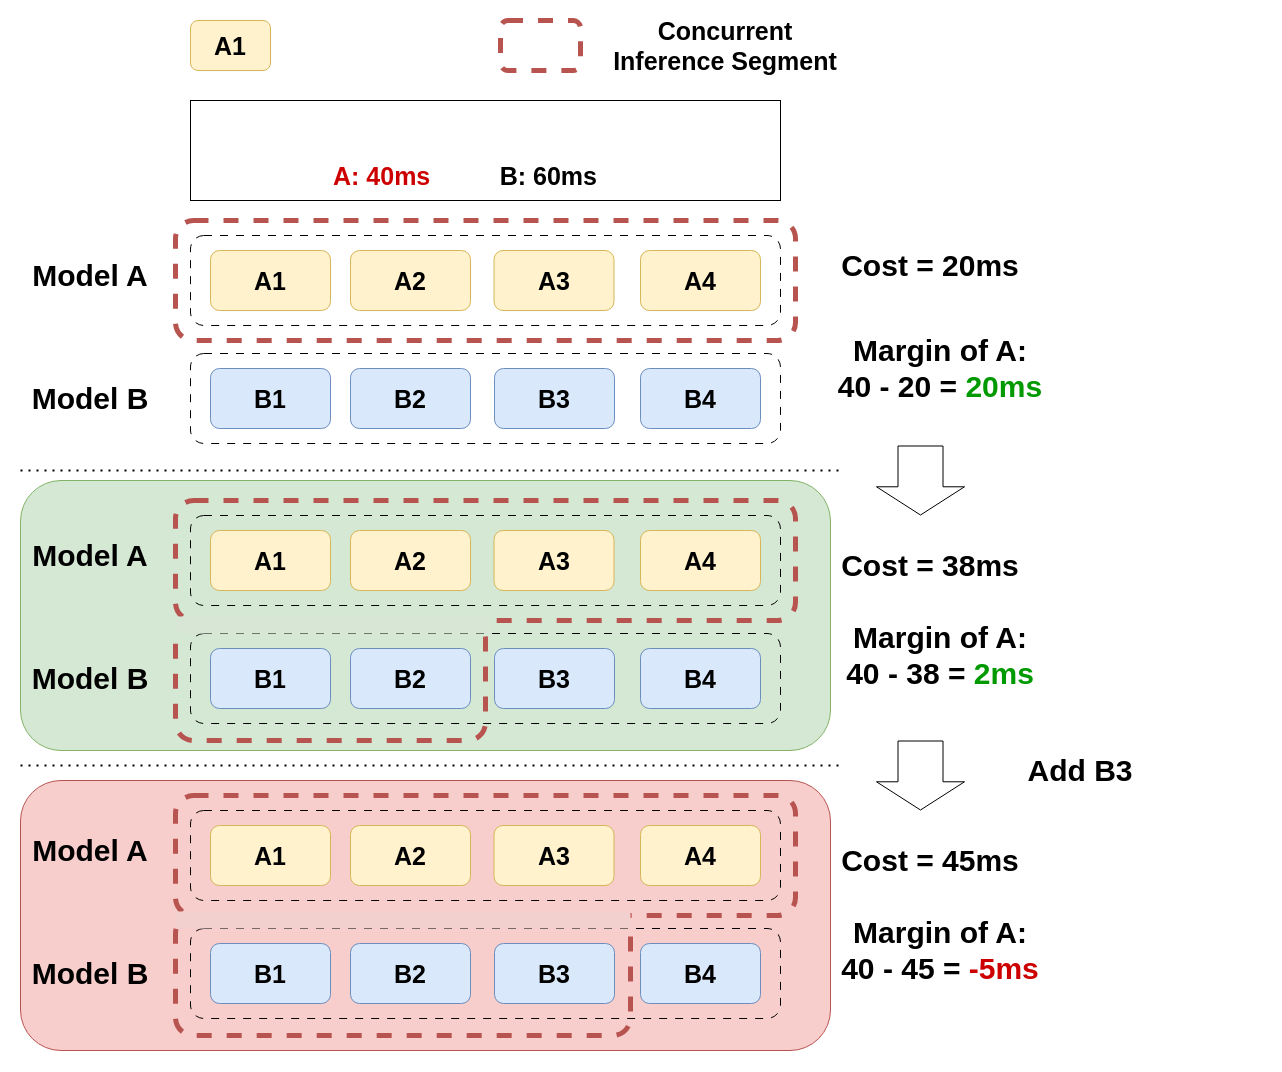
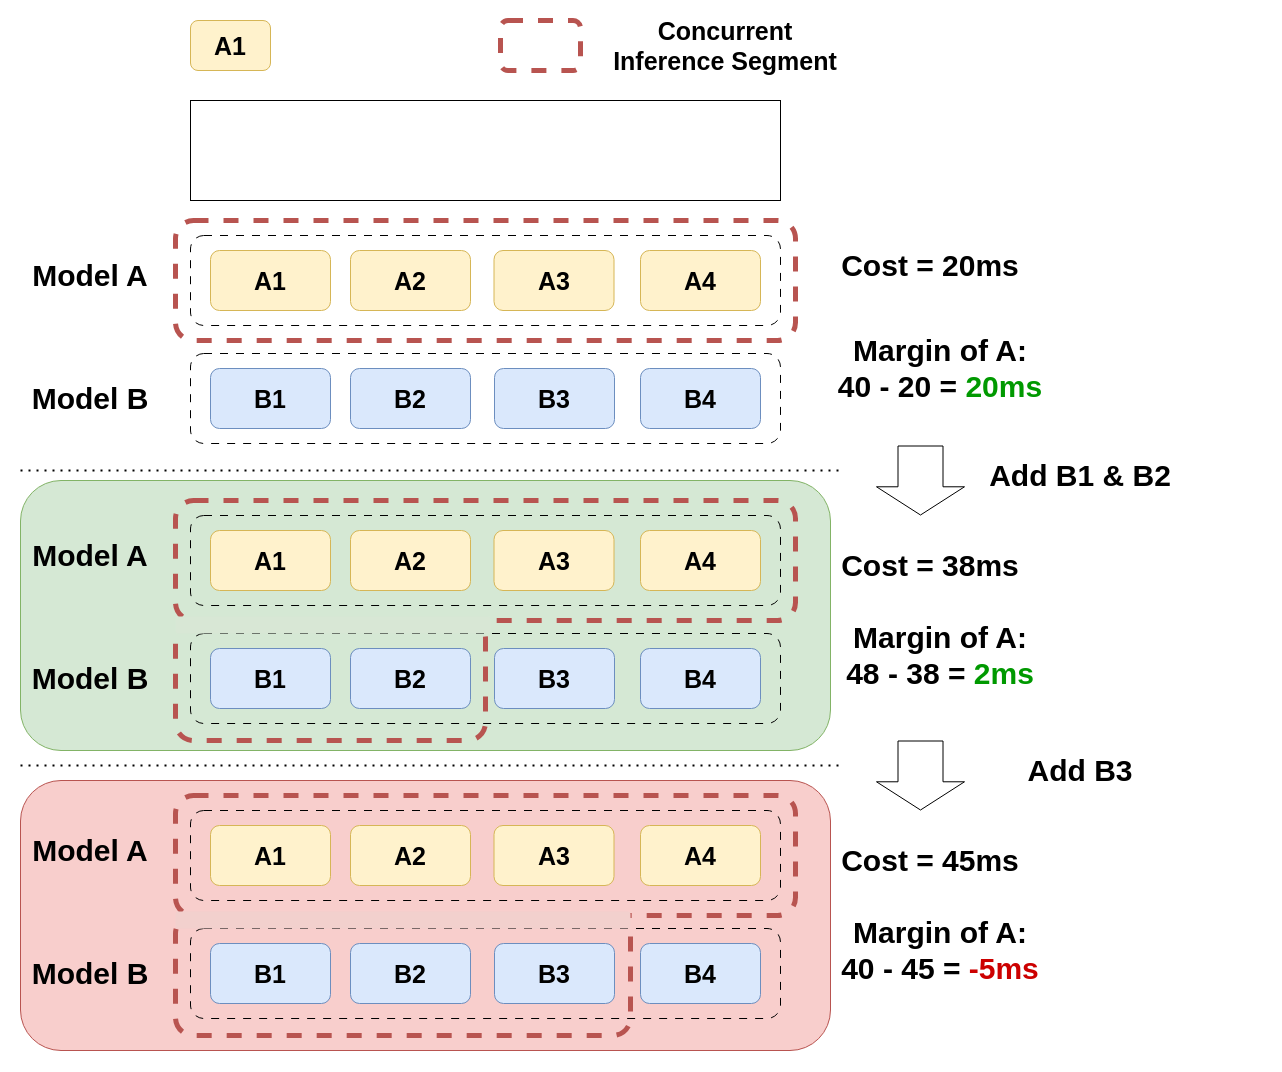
(466, 176) -> none
none -> (1081, 476)
(941, 656) -> (941, 656)
